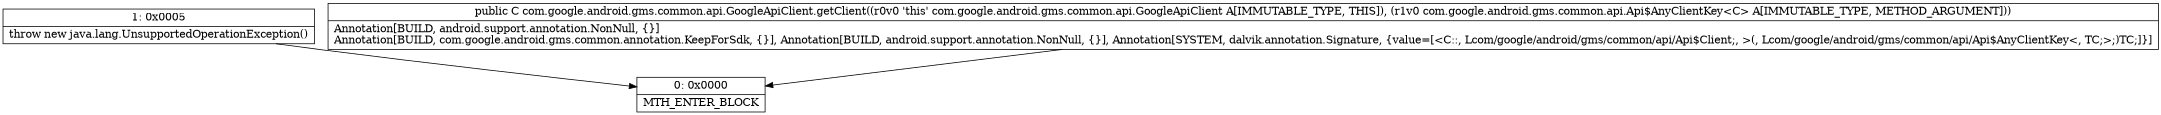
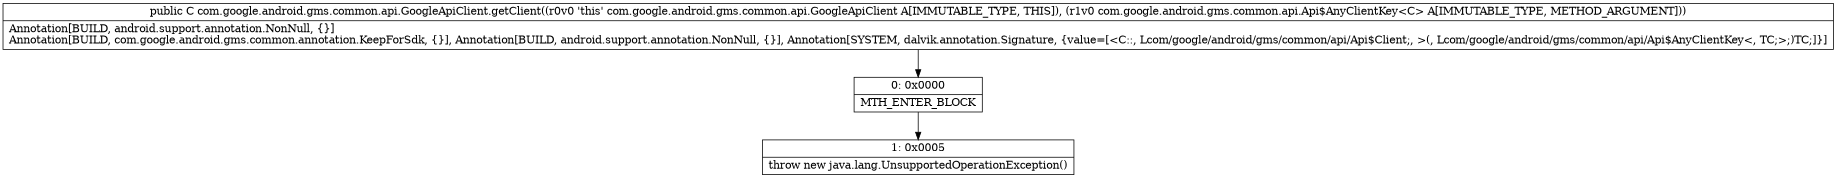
(452, 66) -> (918, 122)
